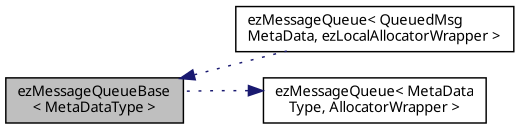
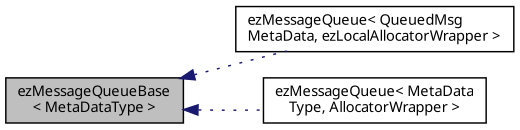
(216, 91) -> (231, 110)
